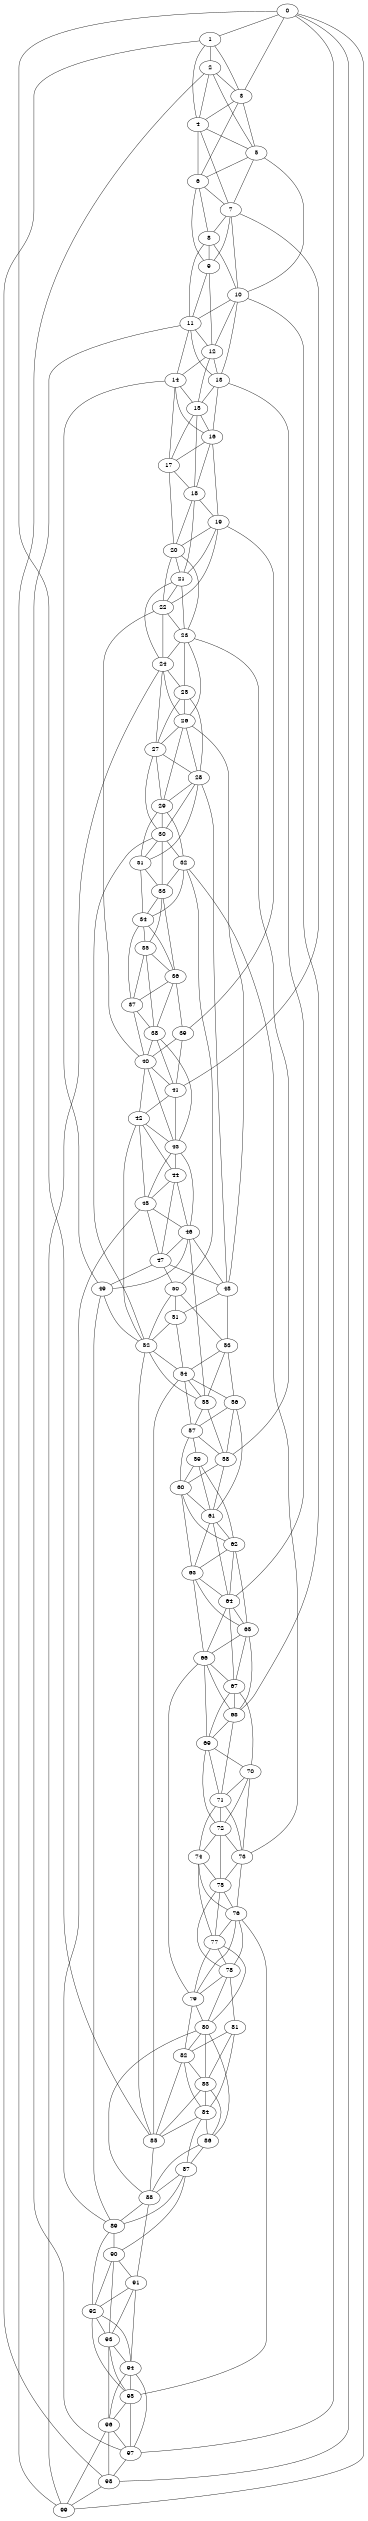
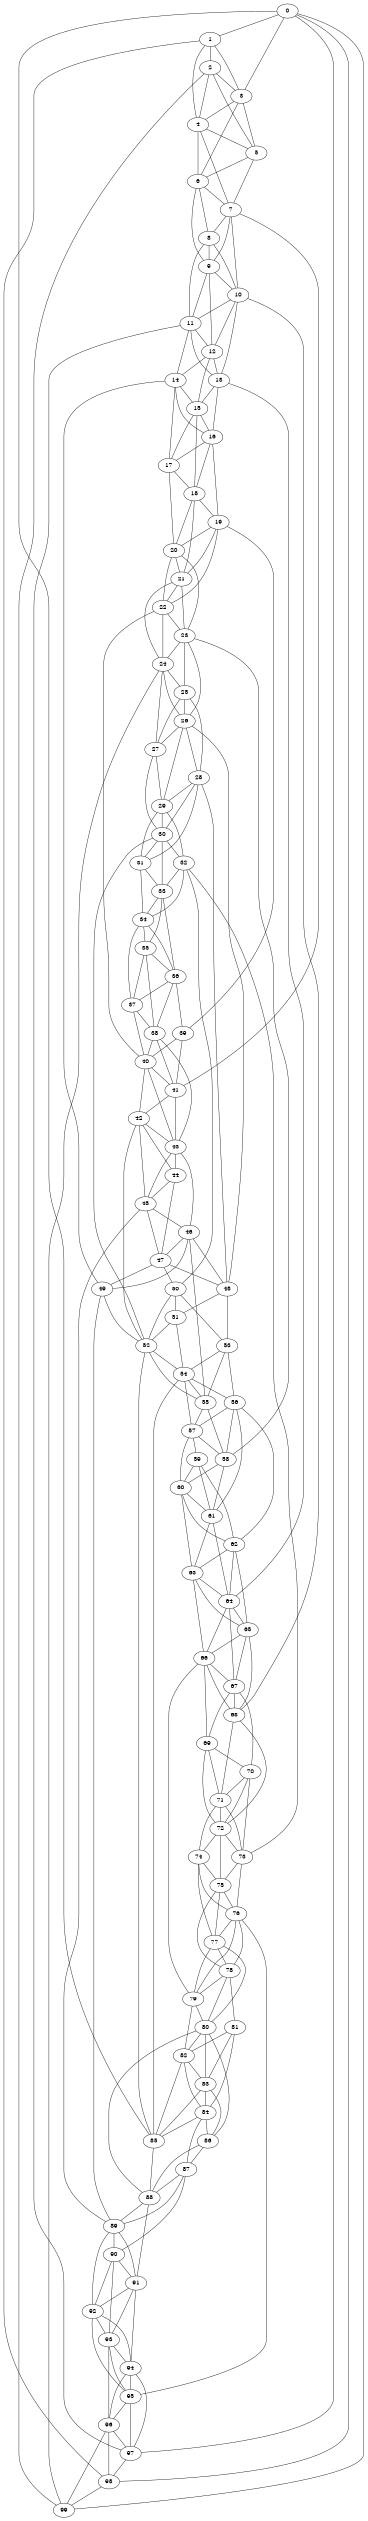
(304, 231) -> (224, 281)
(177, 764) -> none
(182, 1204) -> none
(223, 1530) -> (274, 1474)
(221, 1729) -> (265, 1775)
none -> (130, 2253)
